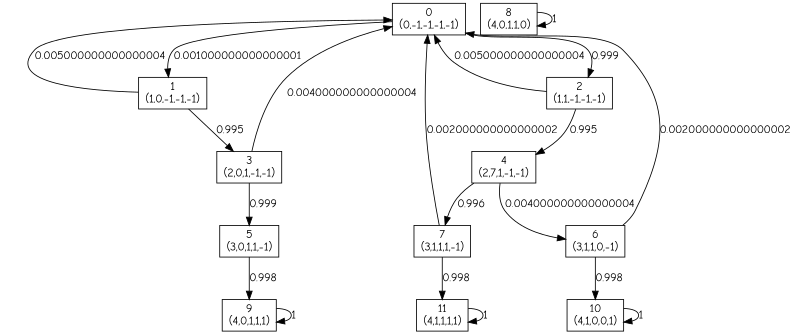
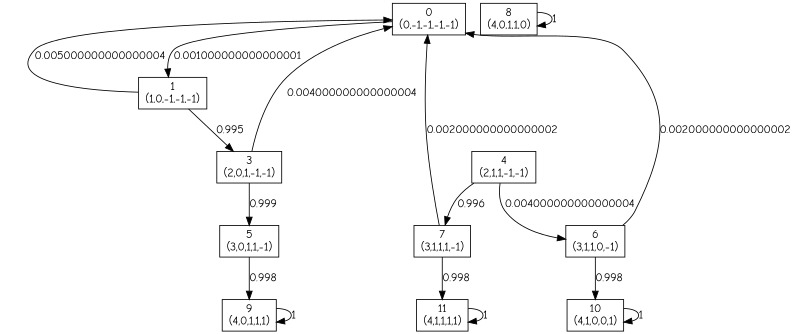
(580, 93) -> none
(504, 167) -> (504, 167)
